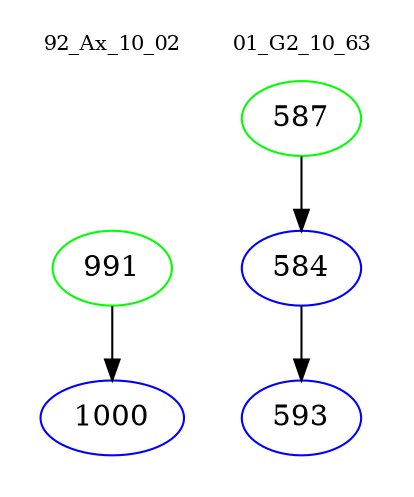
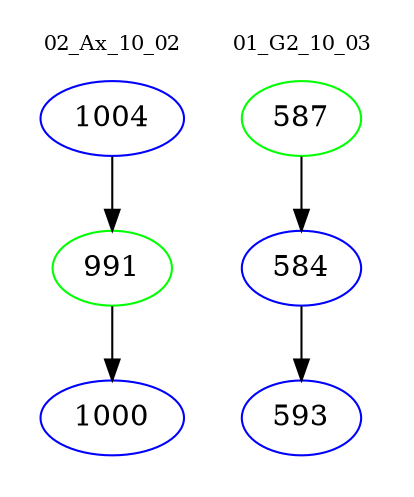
(112, 45) -> (112, 45)
(303, 45) -> (303, 45)
none -> (112, 119)
